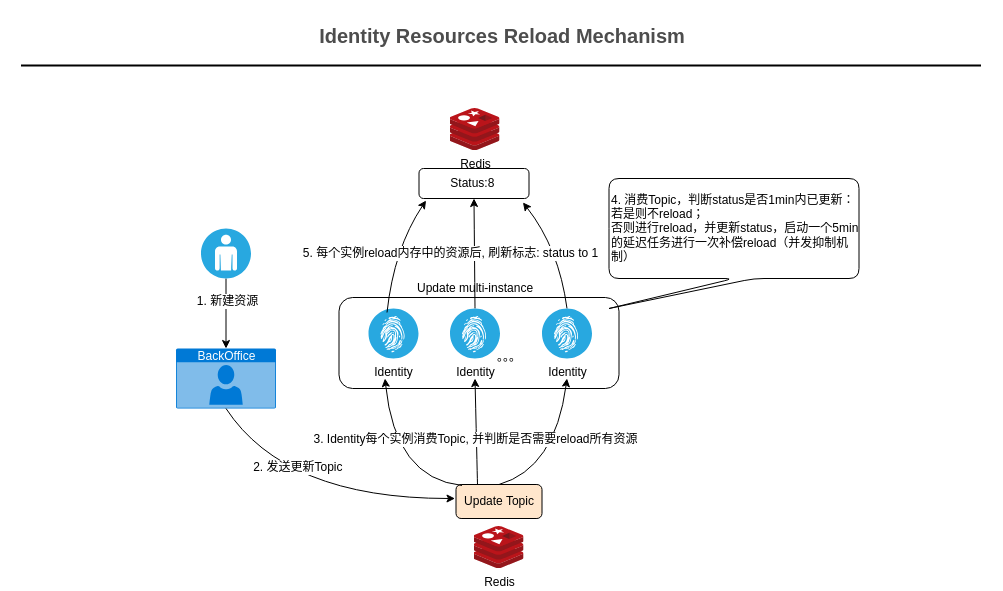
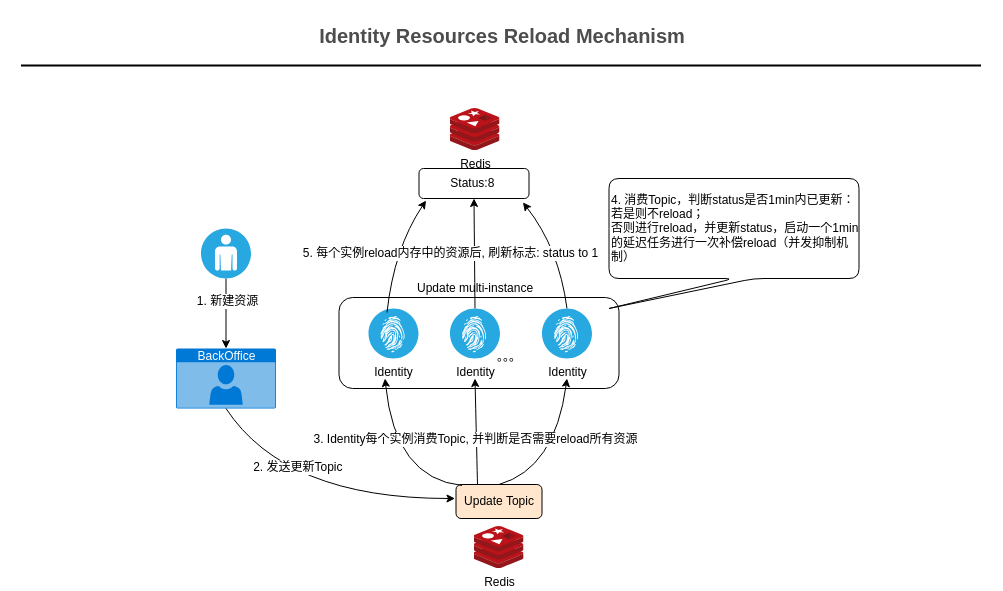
(736, 229) -> (736, 229)
